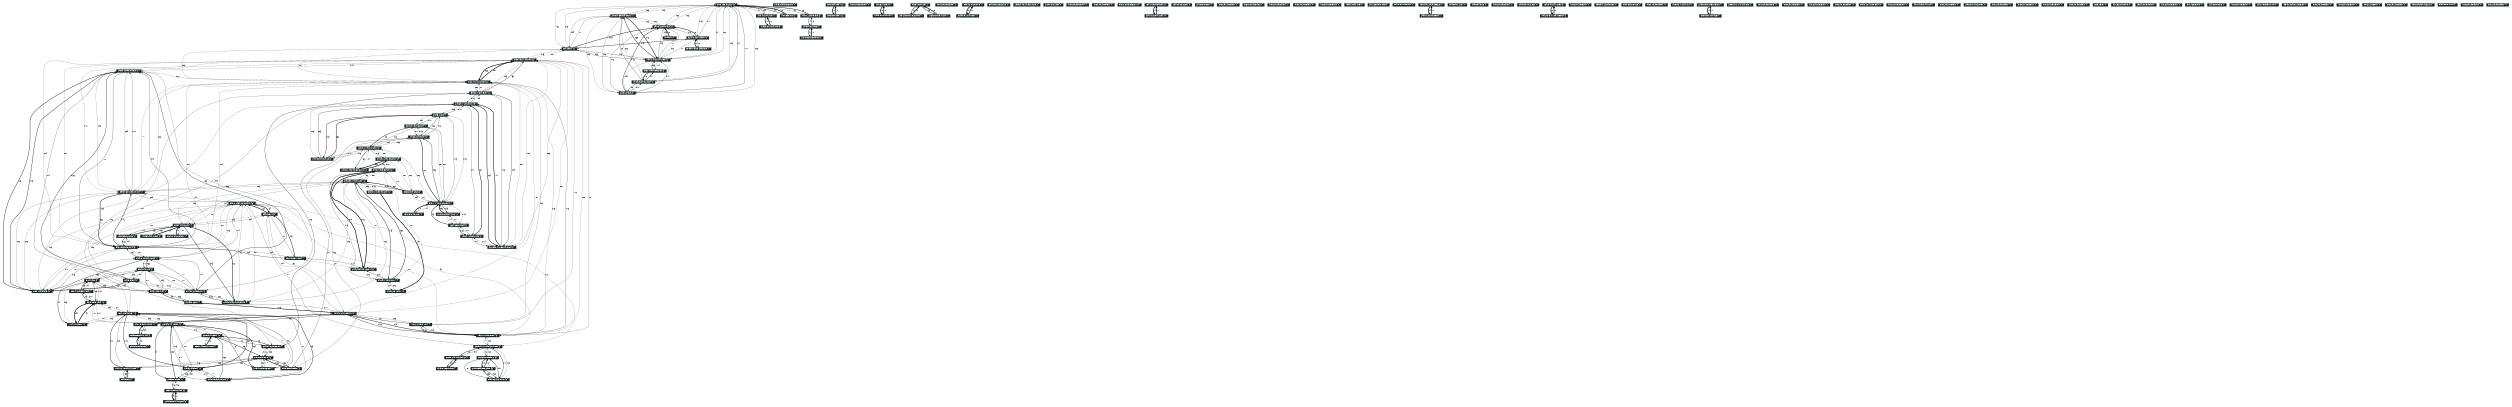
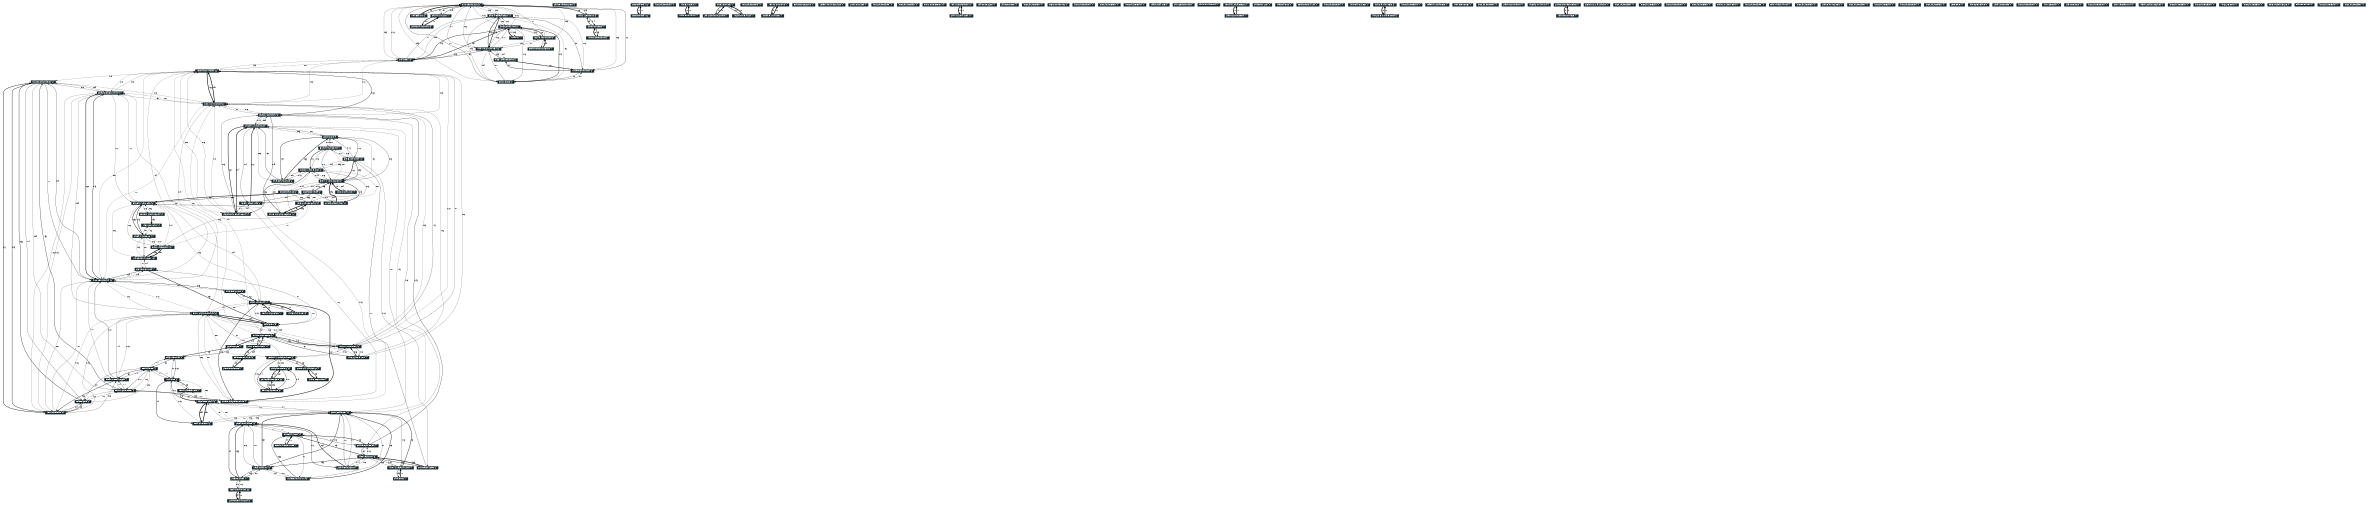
none -> (1308, 5)
none -> (1513, 5)
(632, 44) -> (455, 36)
(303, 80) -> (132, 91)
none -> (316, 177)
none -> (229, 306)
